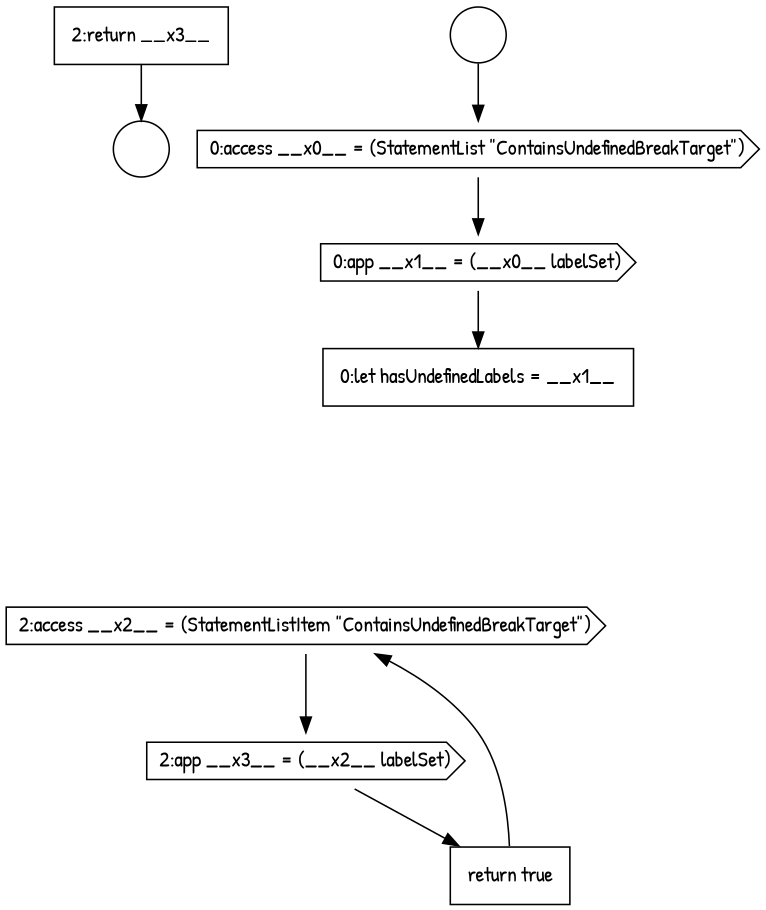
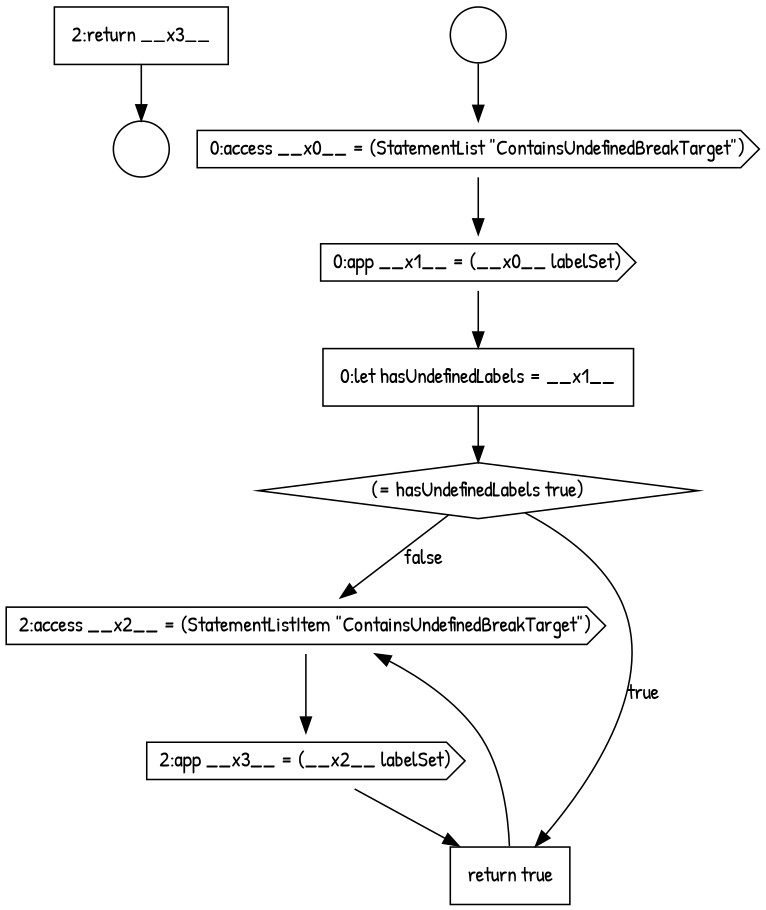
none -> (478, 491)
